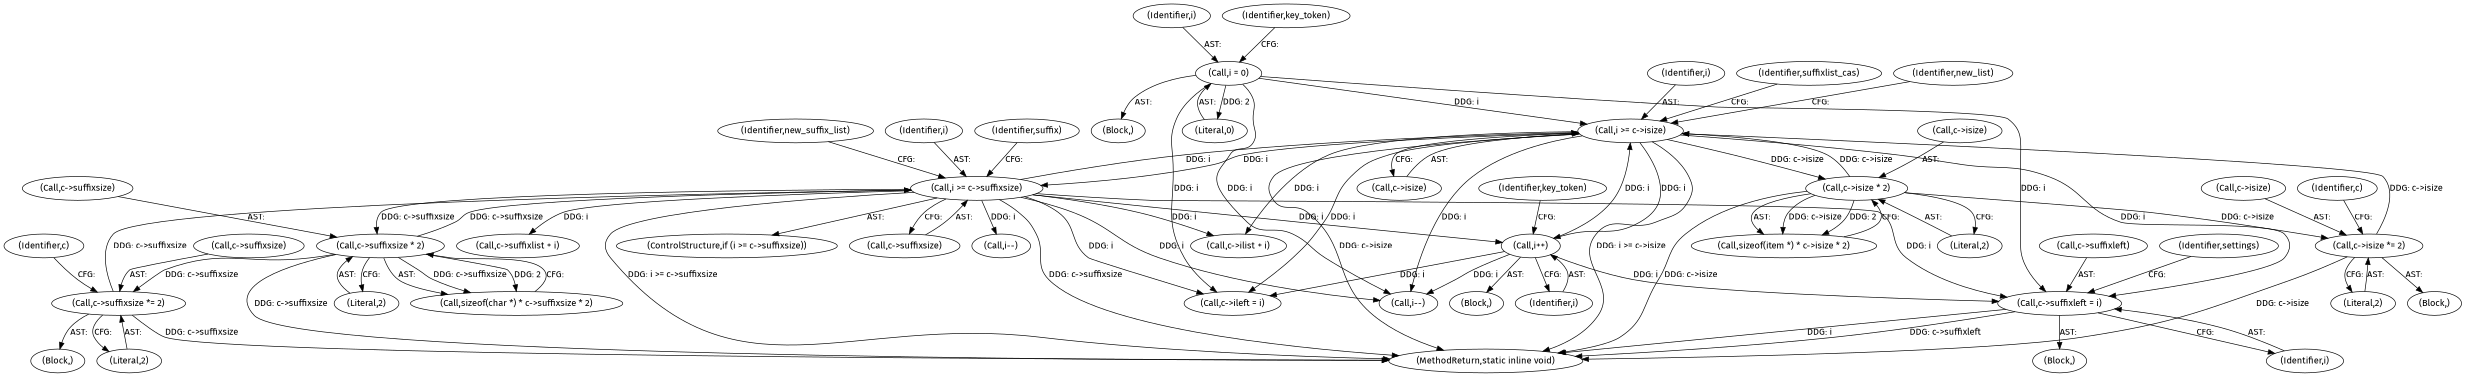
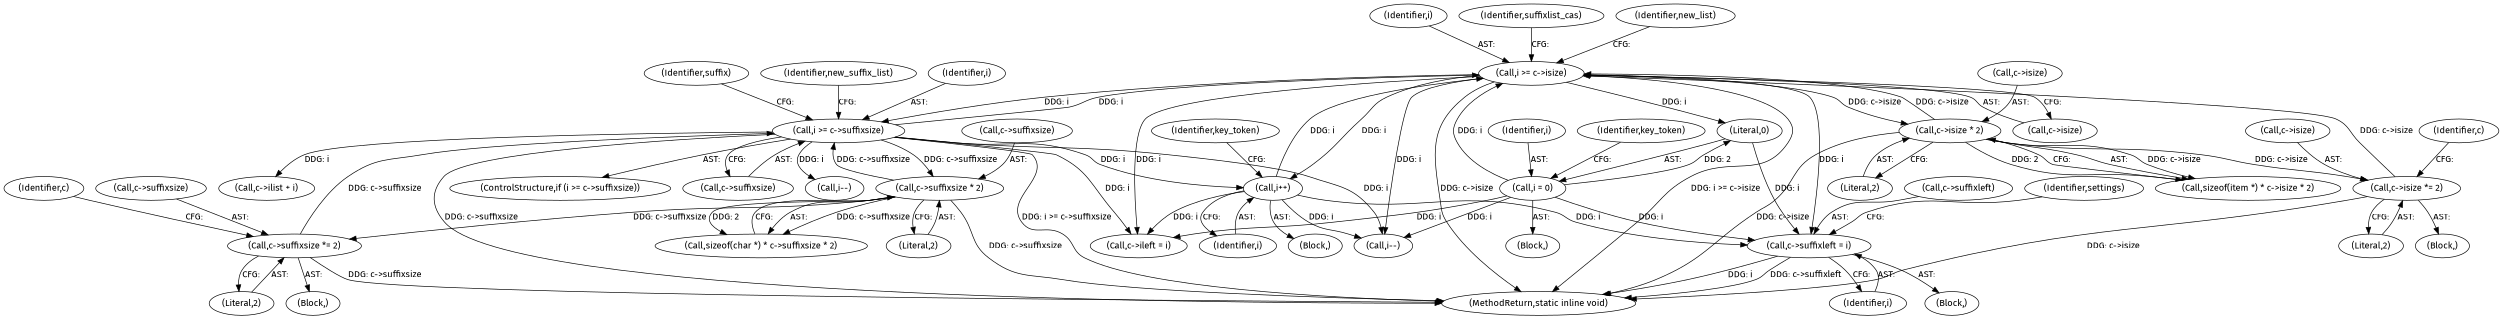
(1353, 148) -> (1643, 101)
(1511, 203) -> (1769, 188)
(518, 246) -> none
